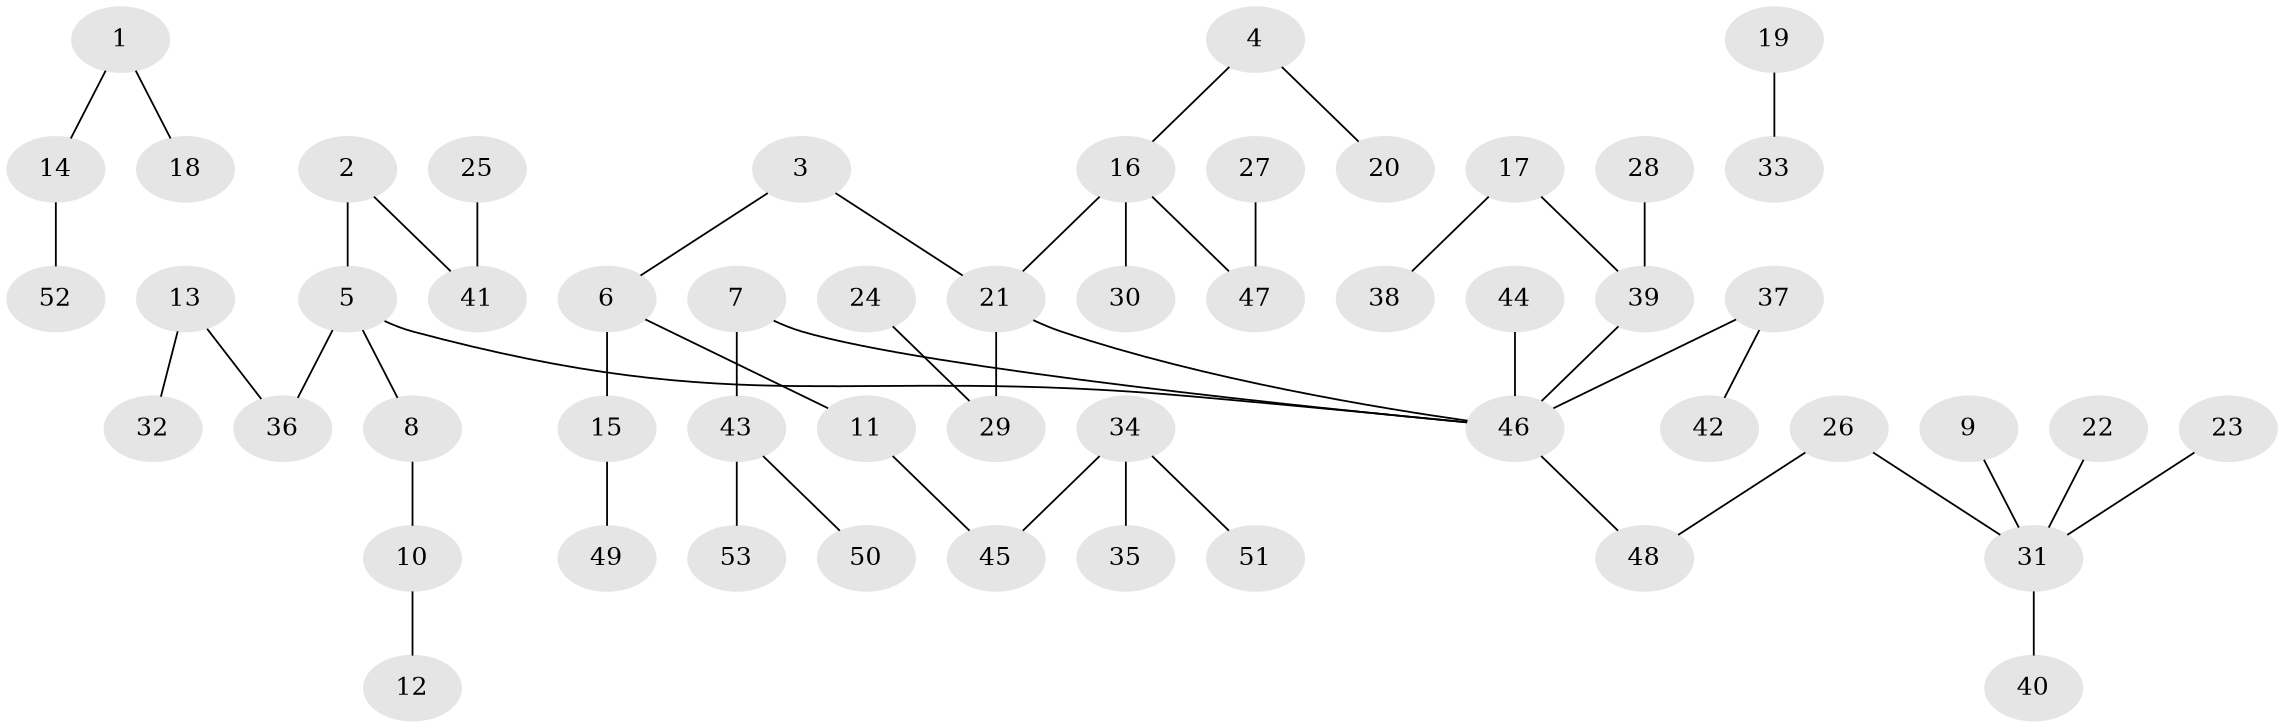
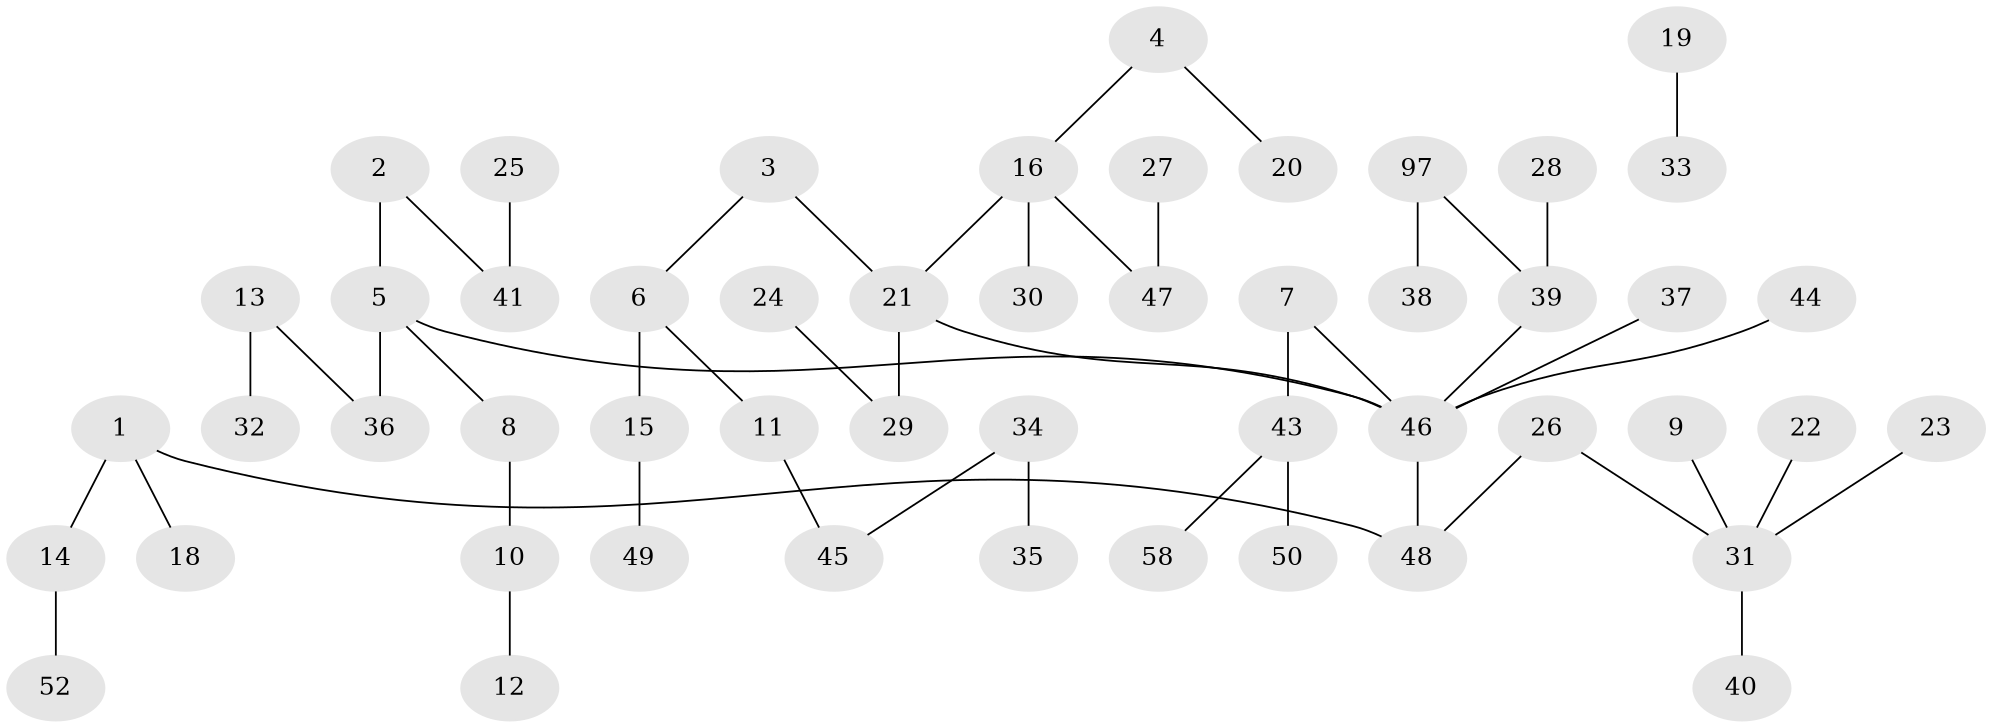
(1515, 169) -> (1418, 169)
(1710, 429) -> none
none -> (769, 494)
(737, 558) -> (1158, 558)
(1256, 558) -> none
